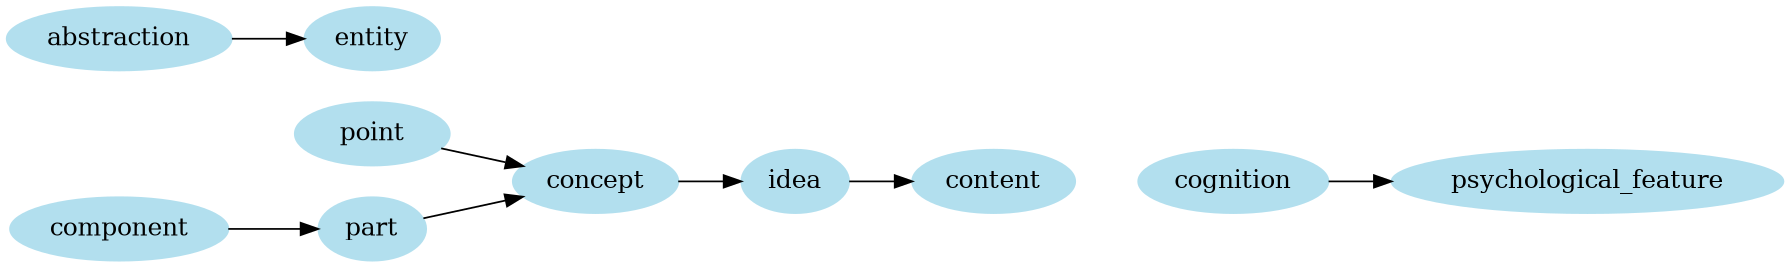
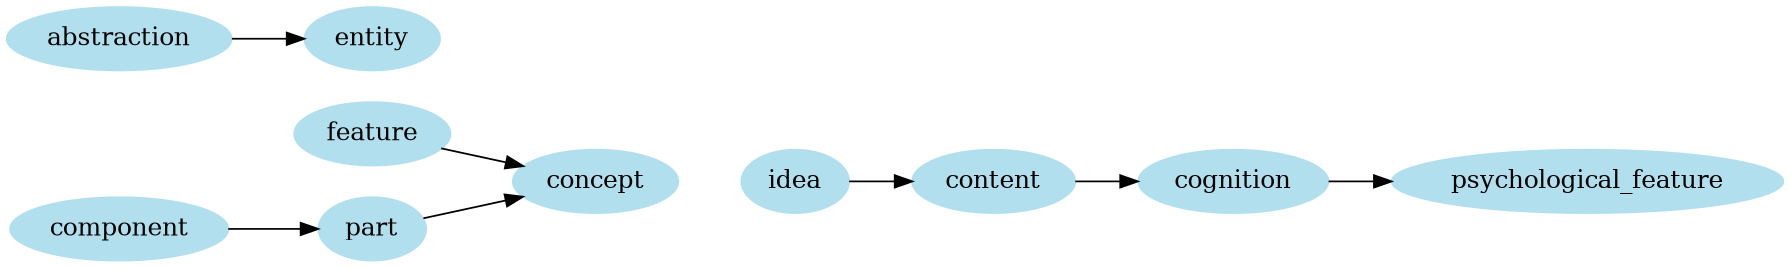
(372, 134) -> (372, 134)
(701, 181) -> none
none -> (1098, 181)
